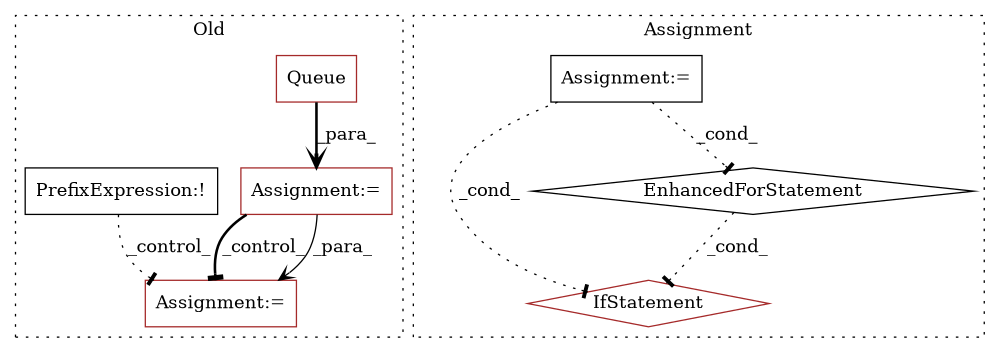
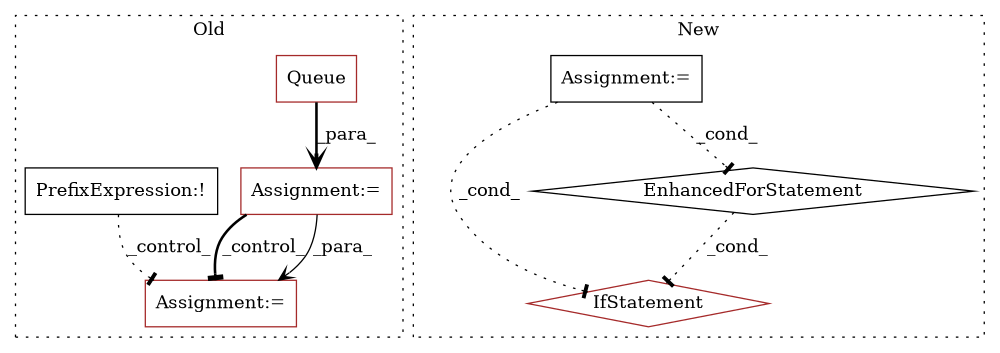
(699, 30) -> (699, 30)
